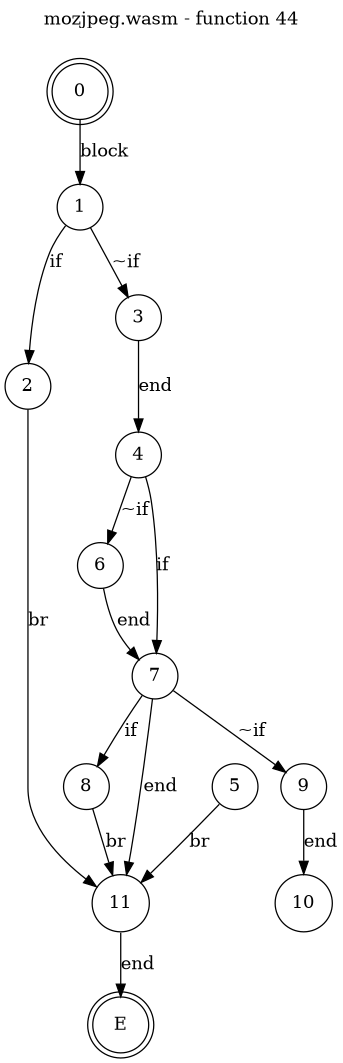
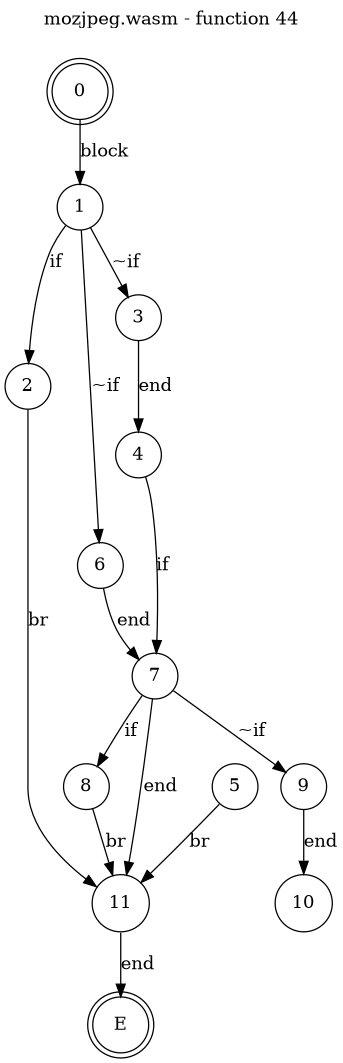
(122, 504) -> (90, 380)
